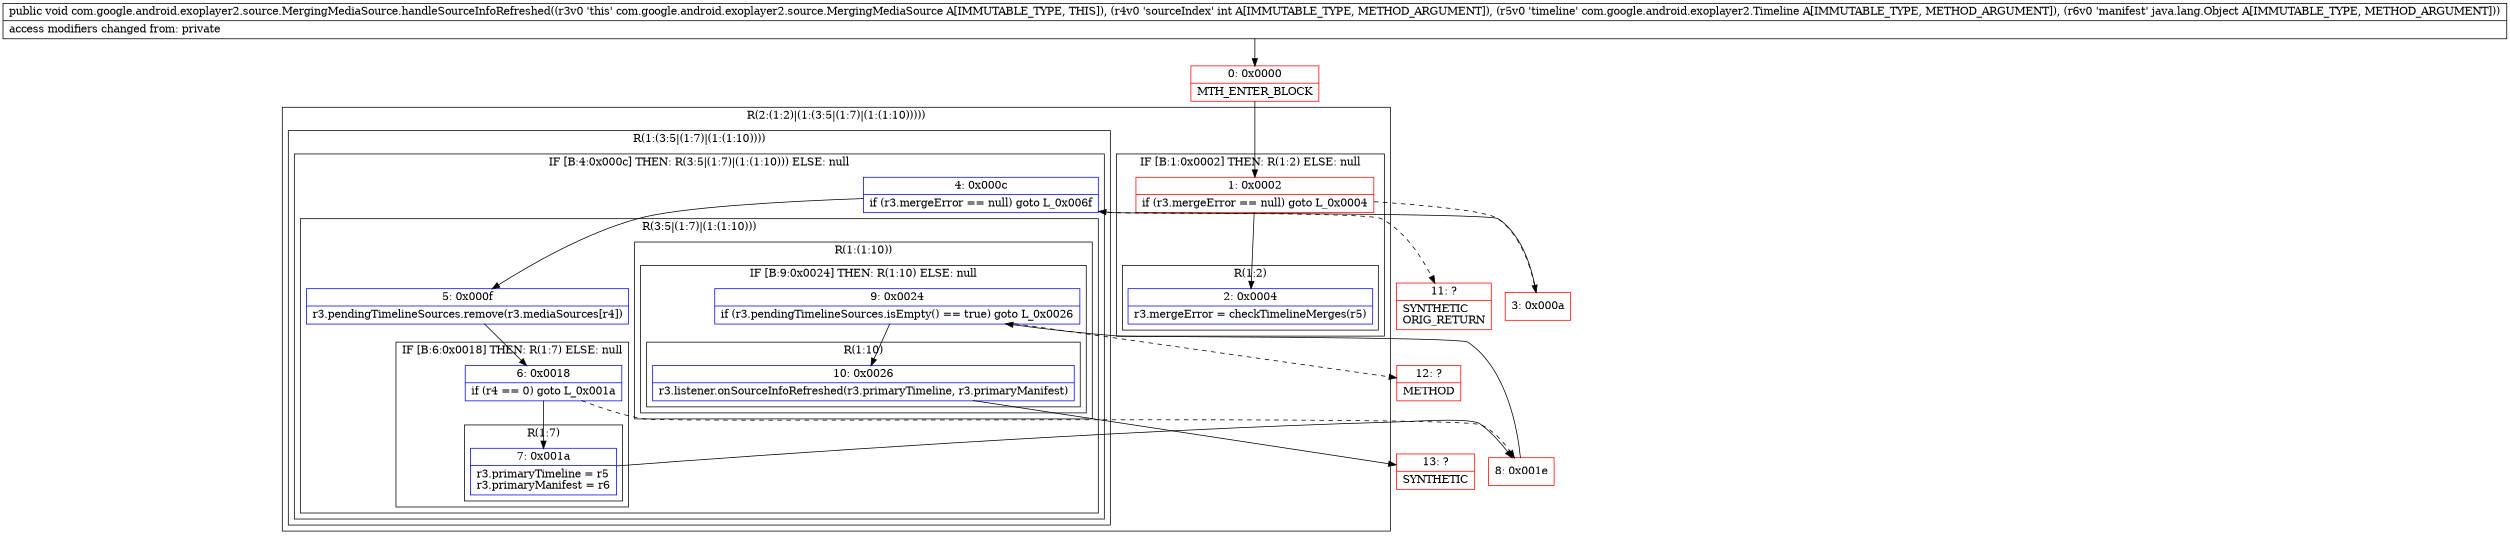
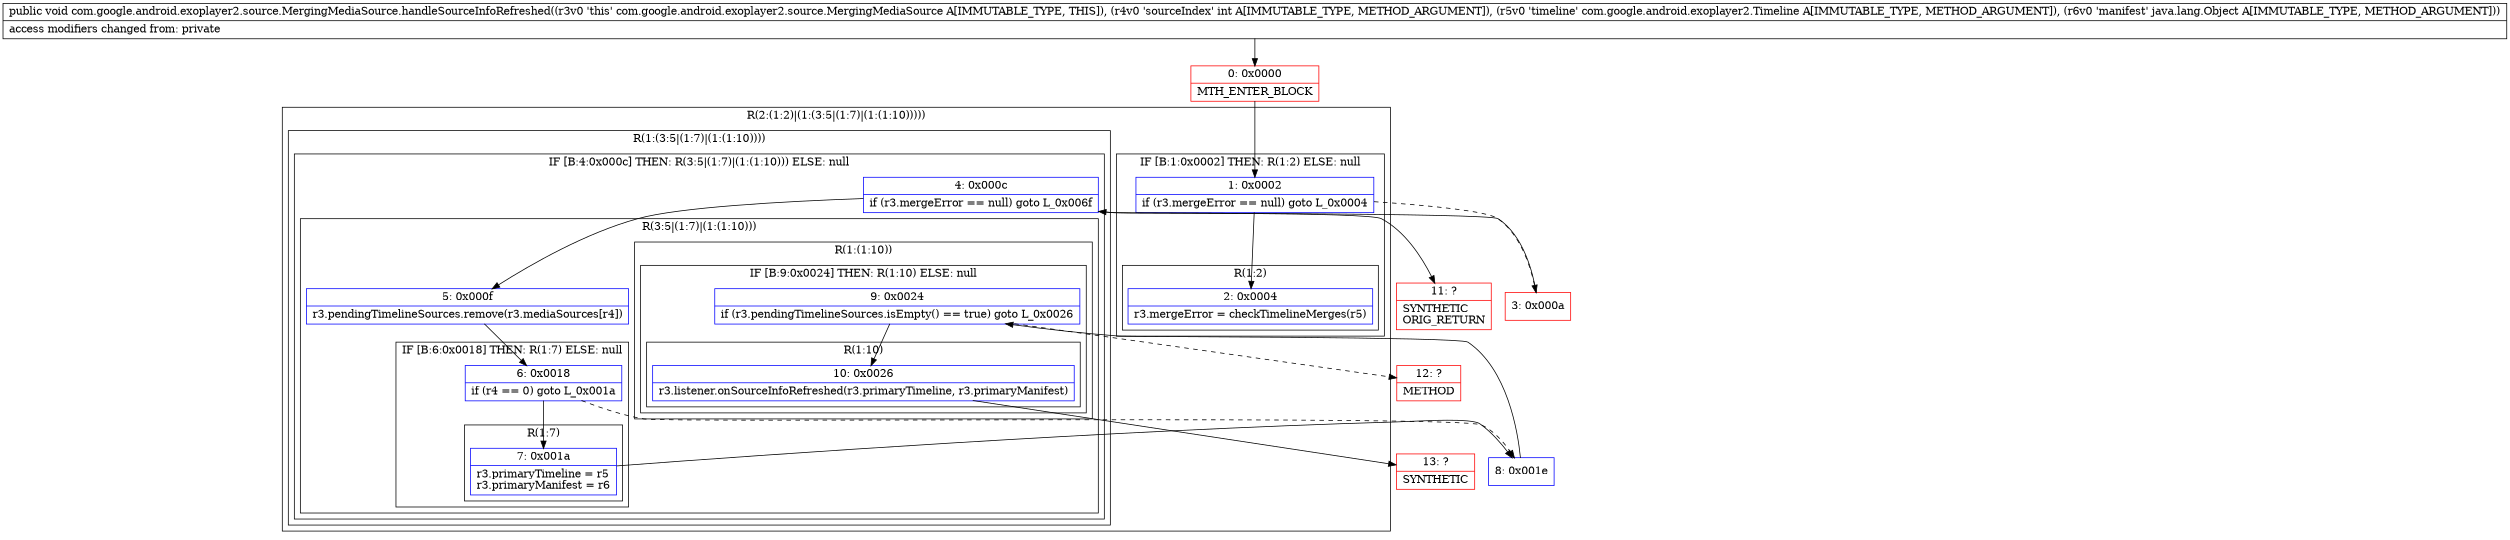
(1255, 195) -> (1255, 195)
(1279, 214) -> (1279, 214)
(1521, 472) -> (1521, 472)
